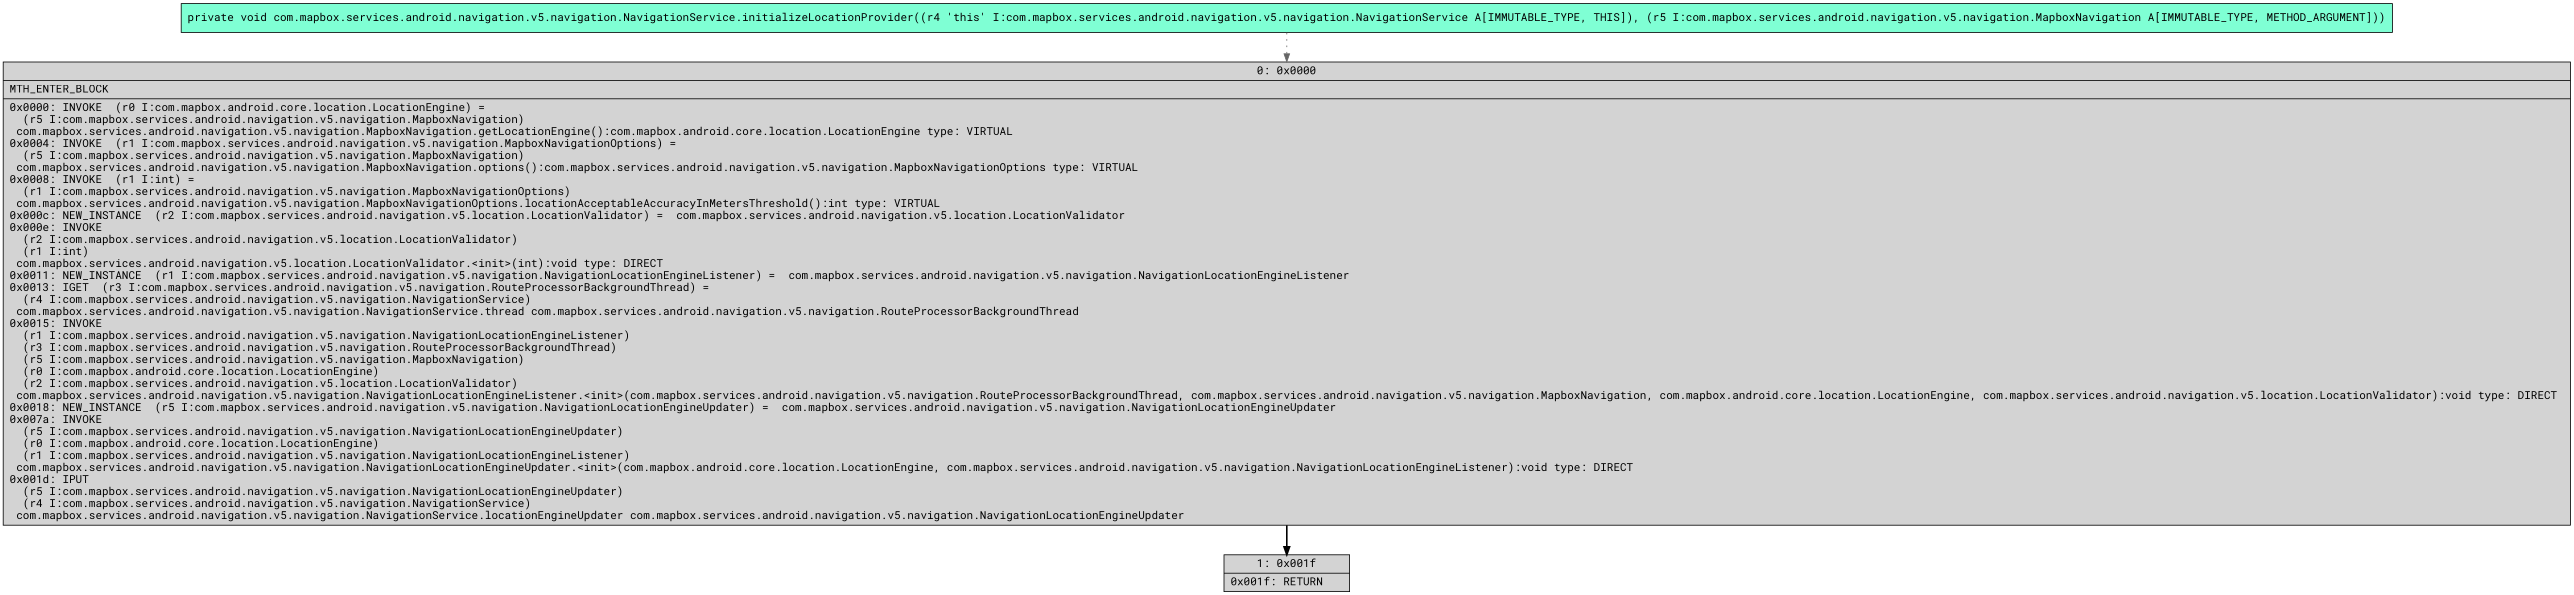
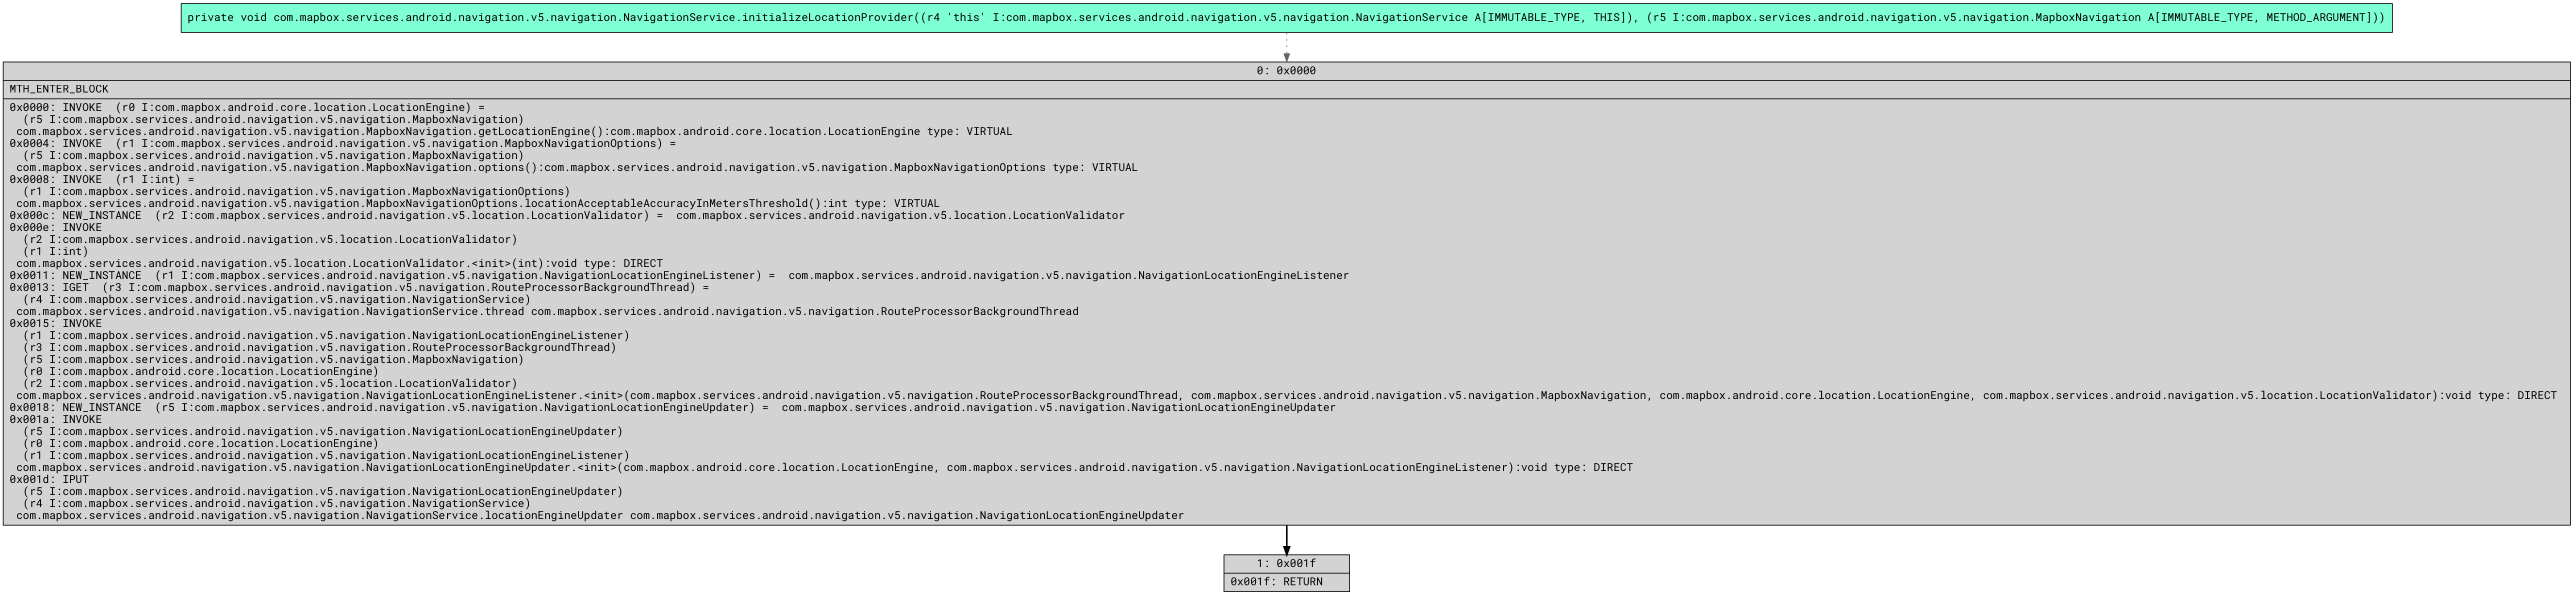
(63, 420) -> (63, 420)
